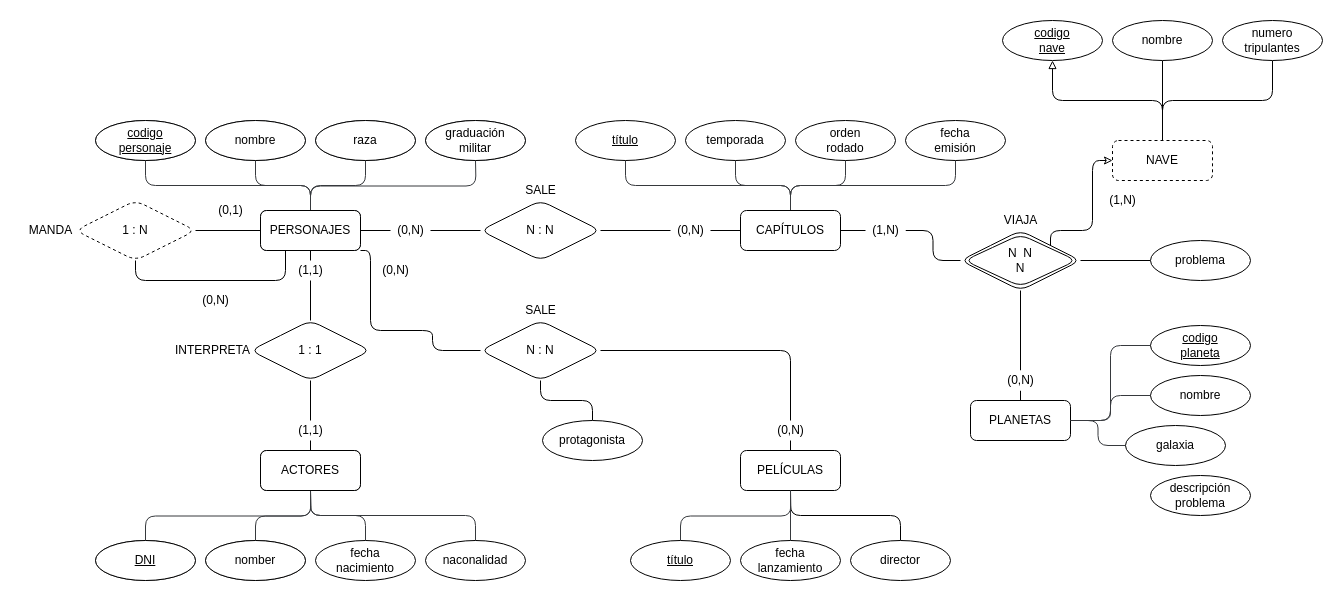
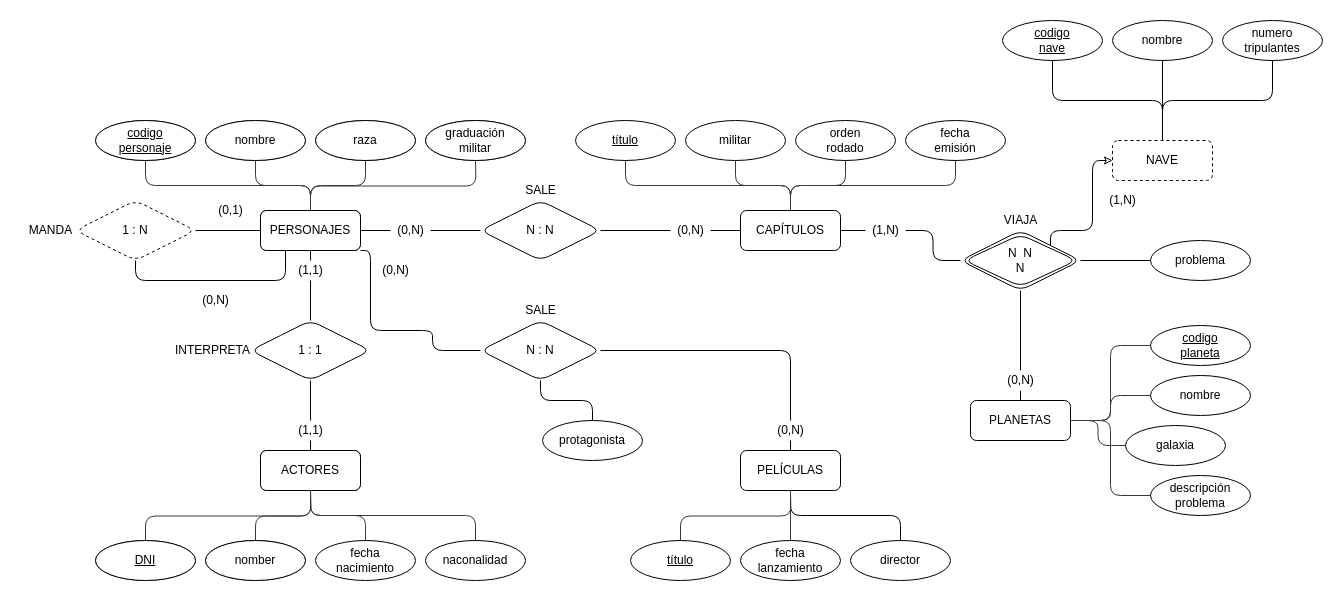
(1053, 70) -> (1053, 67)
(736, 141) -> (736, 141)
none -> (1111, 475)
